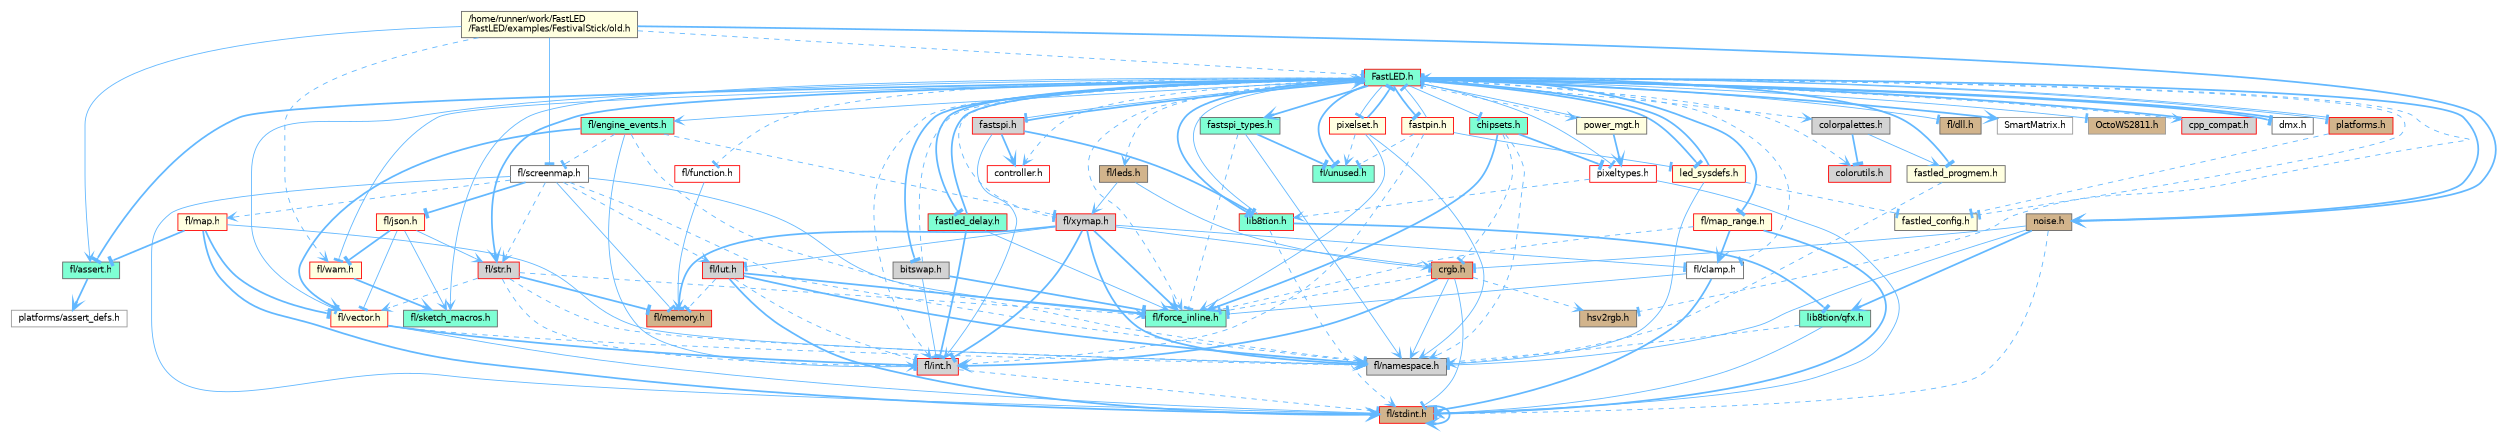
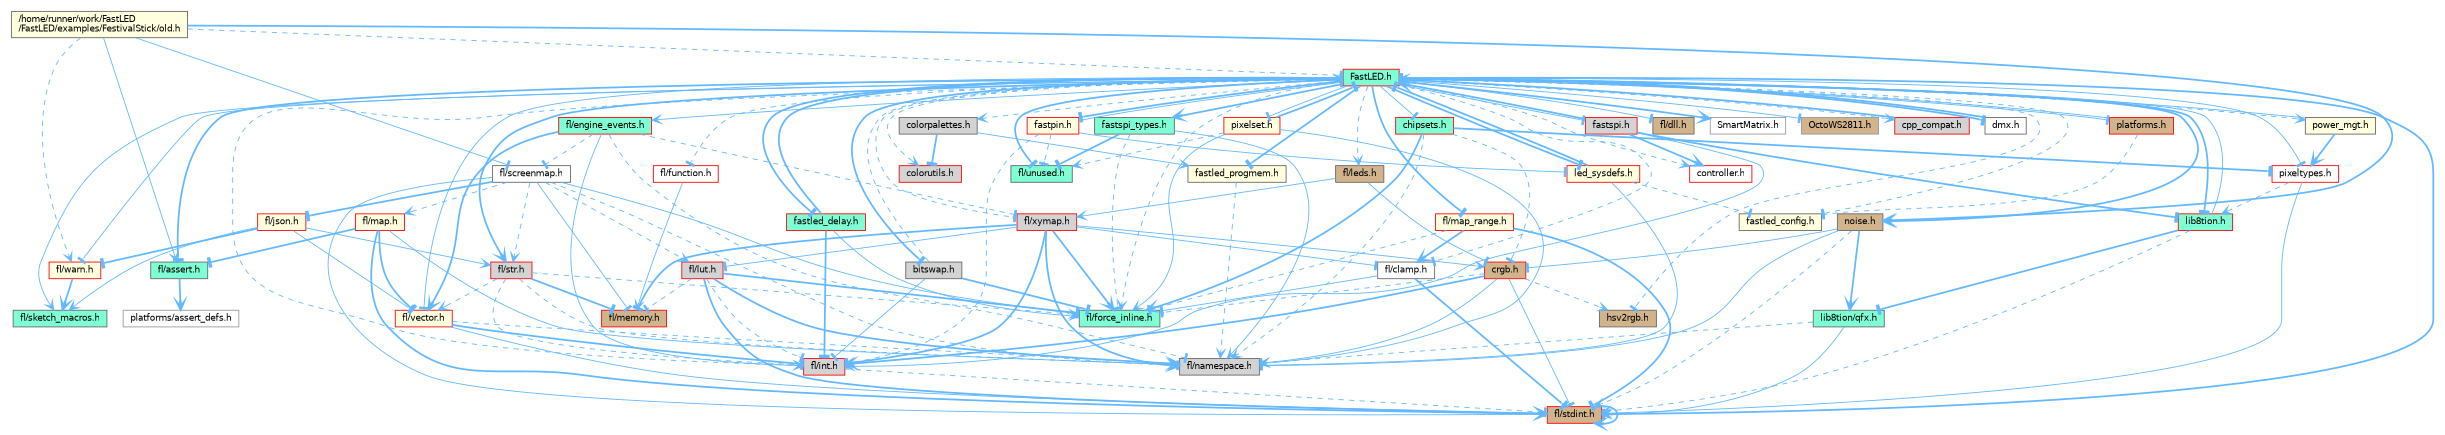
none -> (2420, 138)
